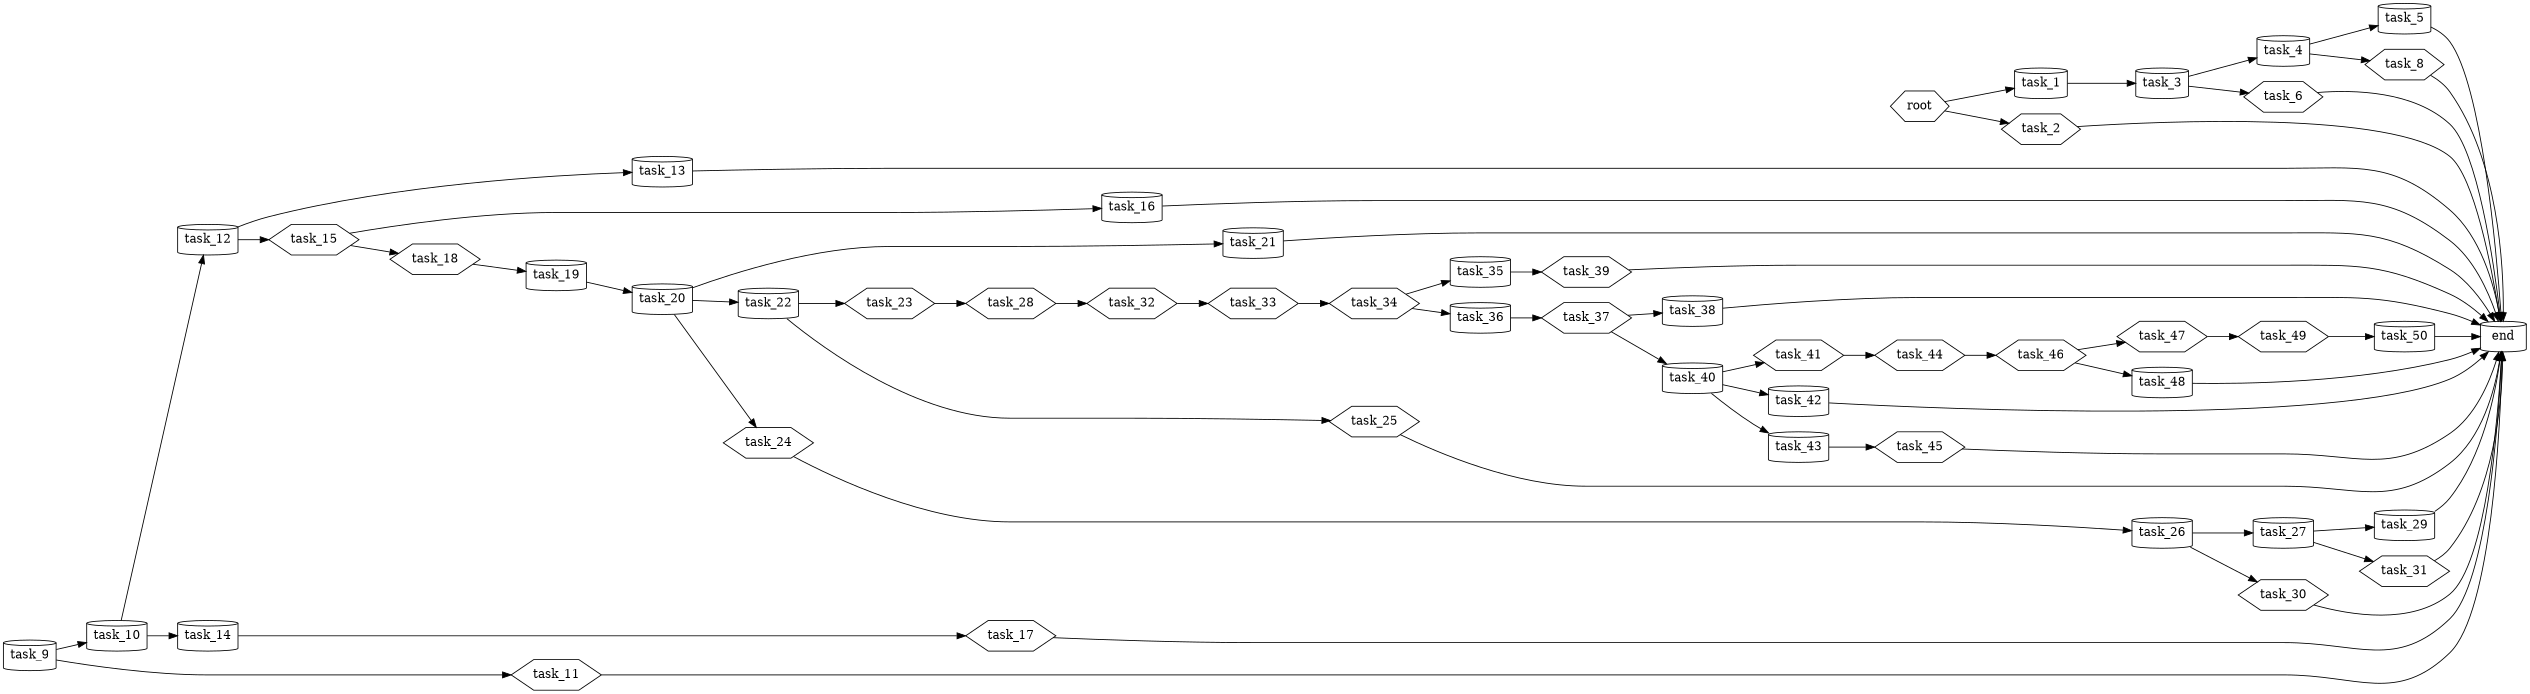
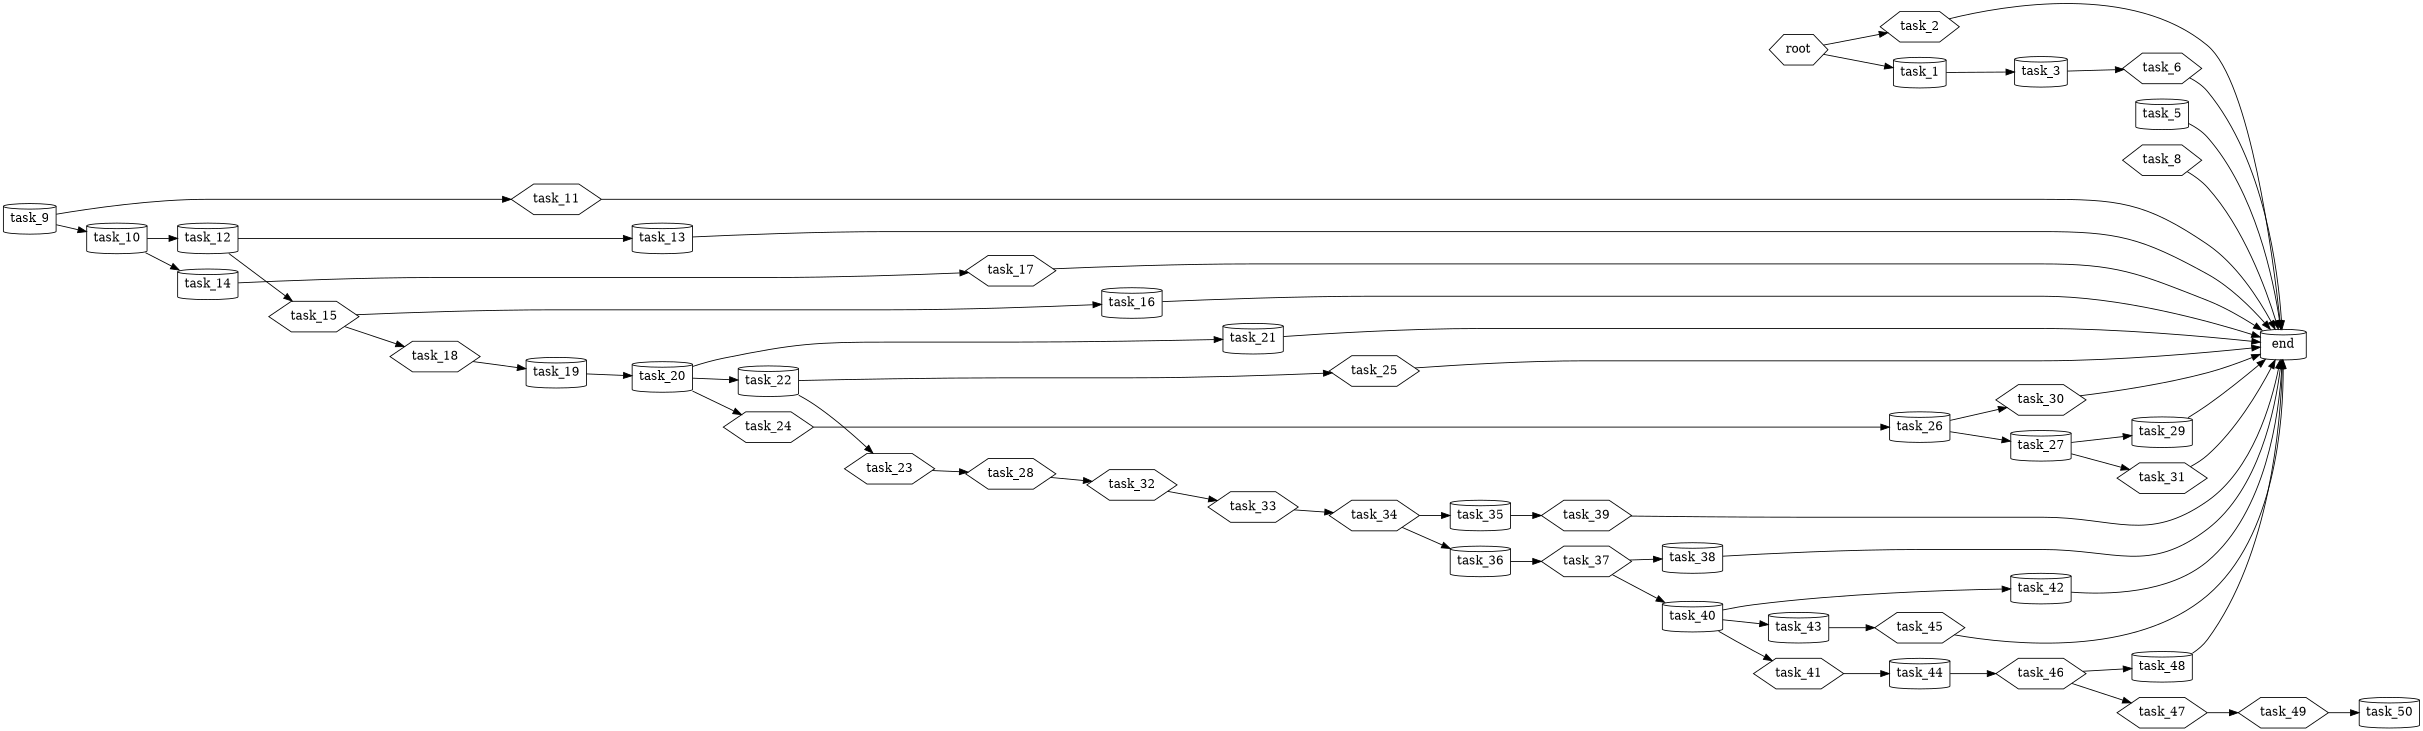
(2283, 51) -> none
(2453, 337) -> none
(1920, 355) -> (1920, 674)
